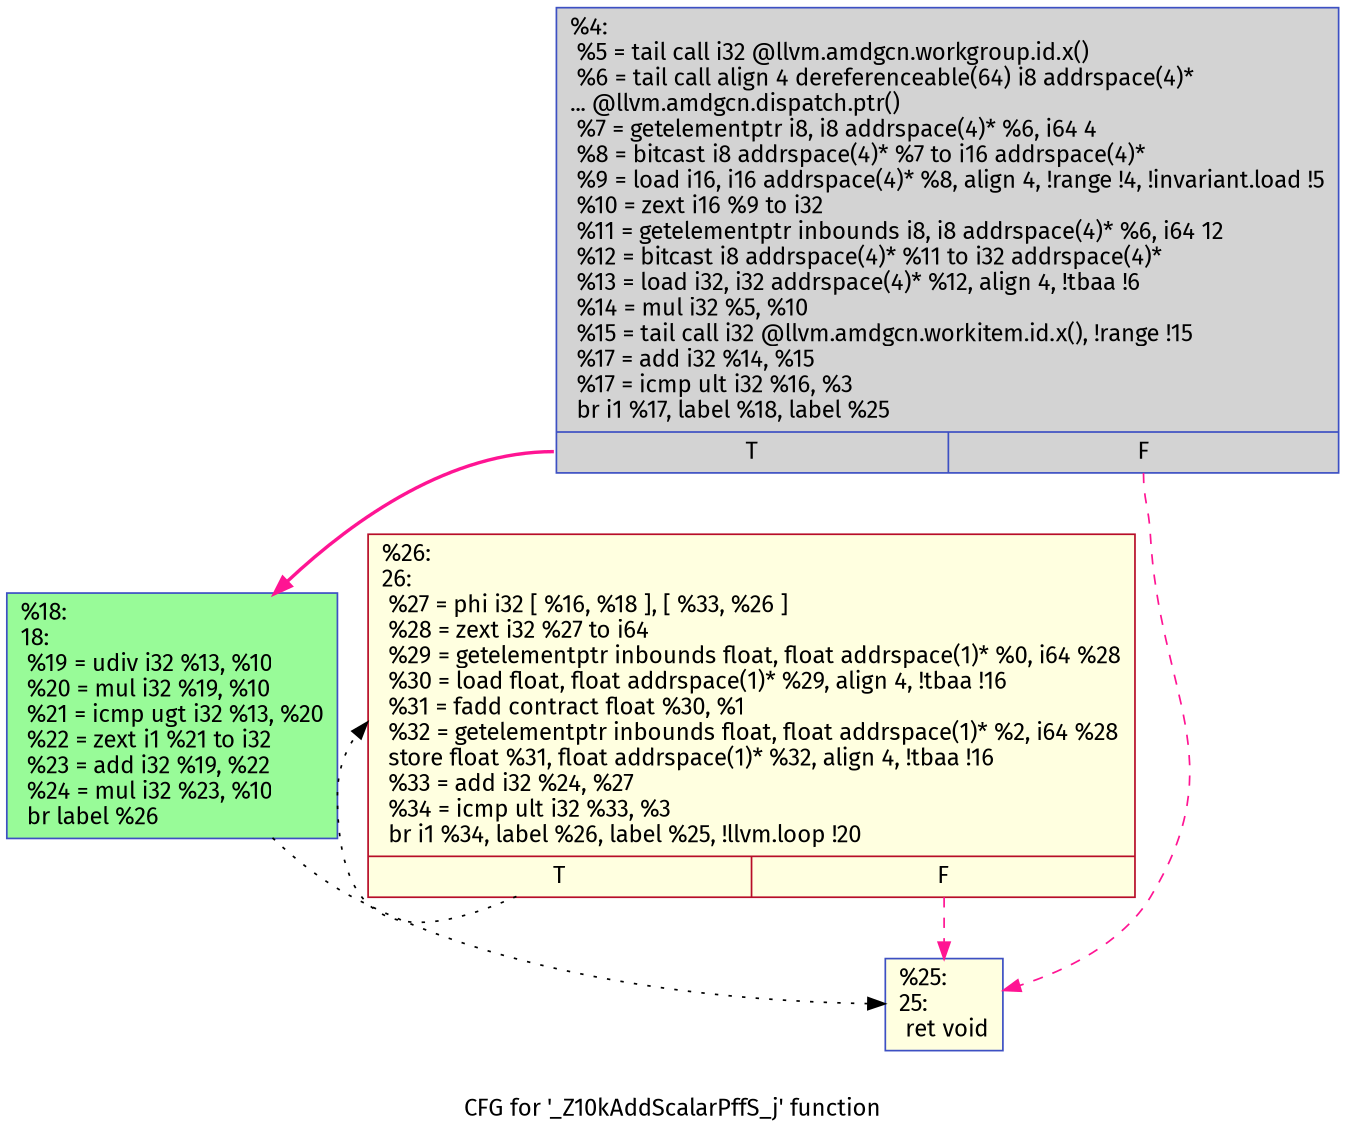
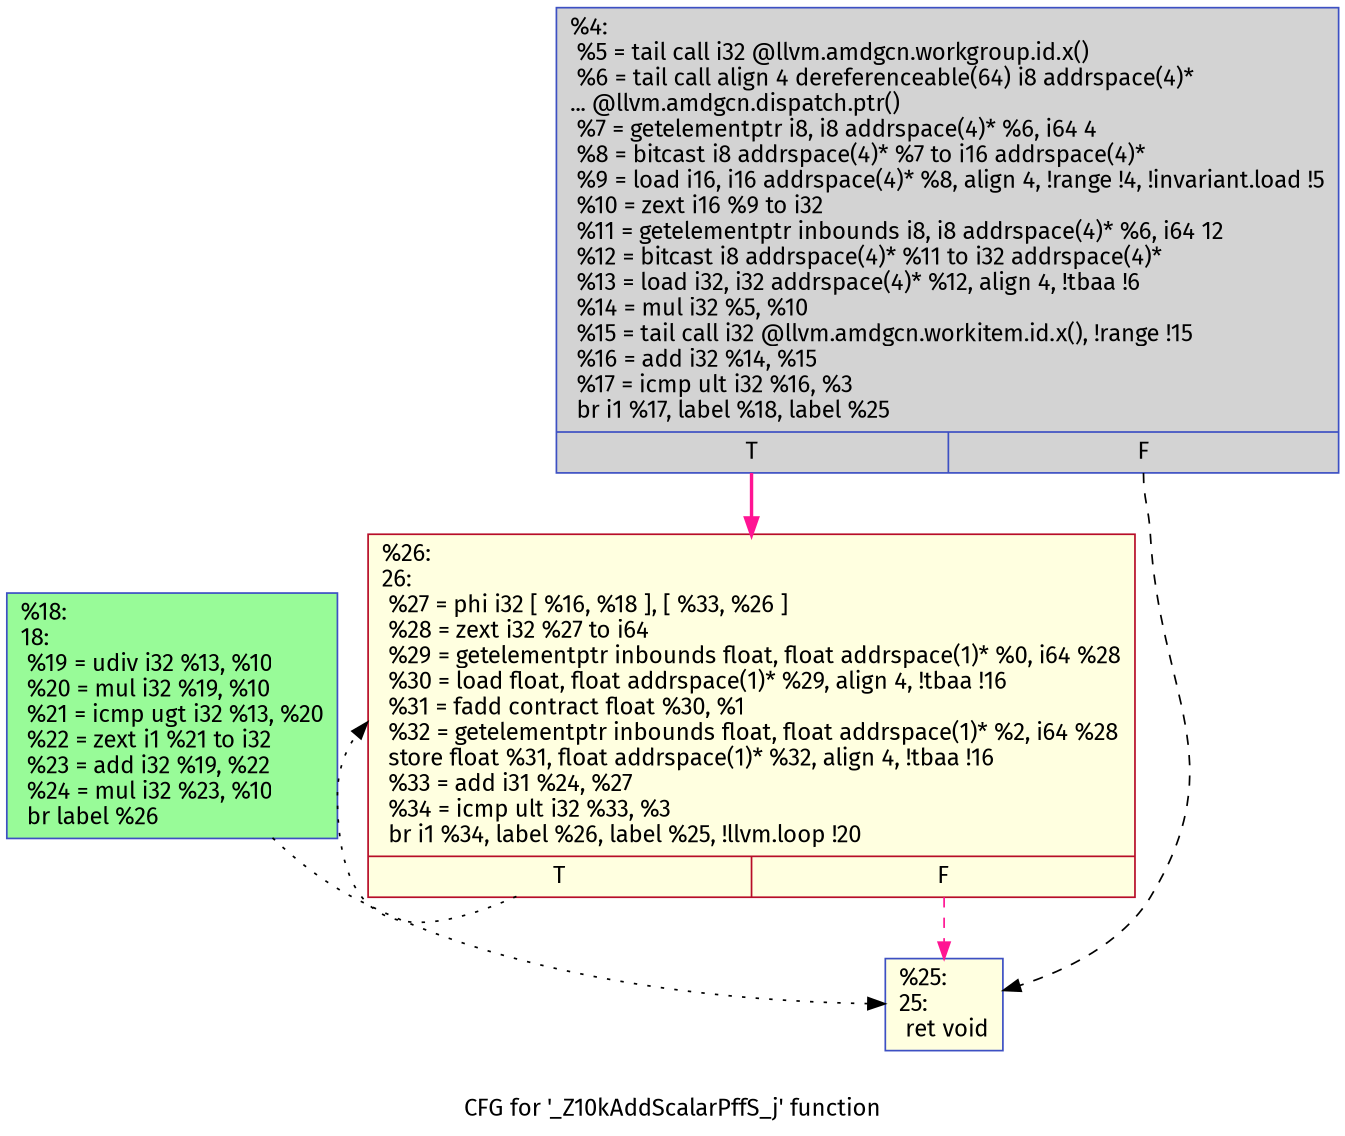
(693, 360) -> (694, 360)
(409, 492) -> (752, 495)
(1189, 767) -> (1189, 767)
(508, 784) -> (508, 784)
